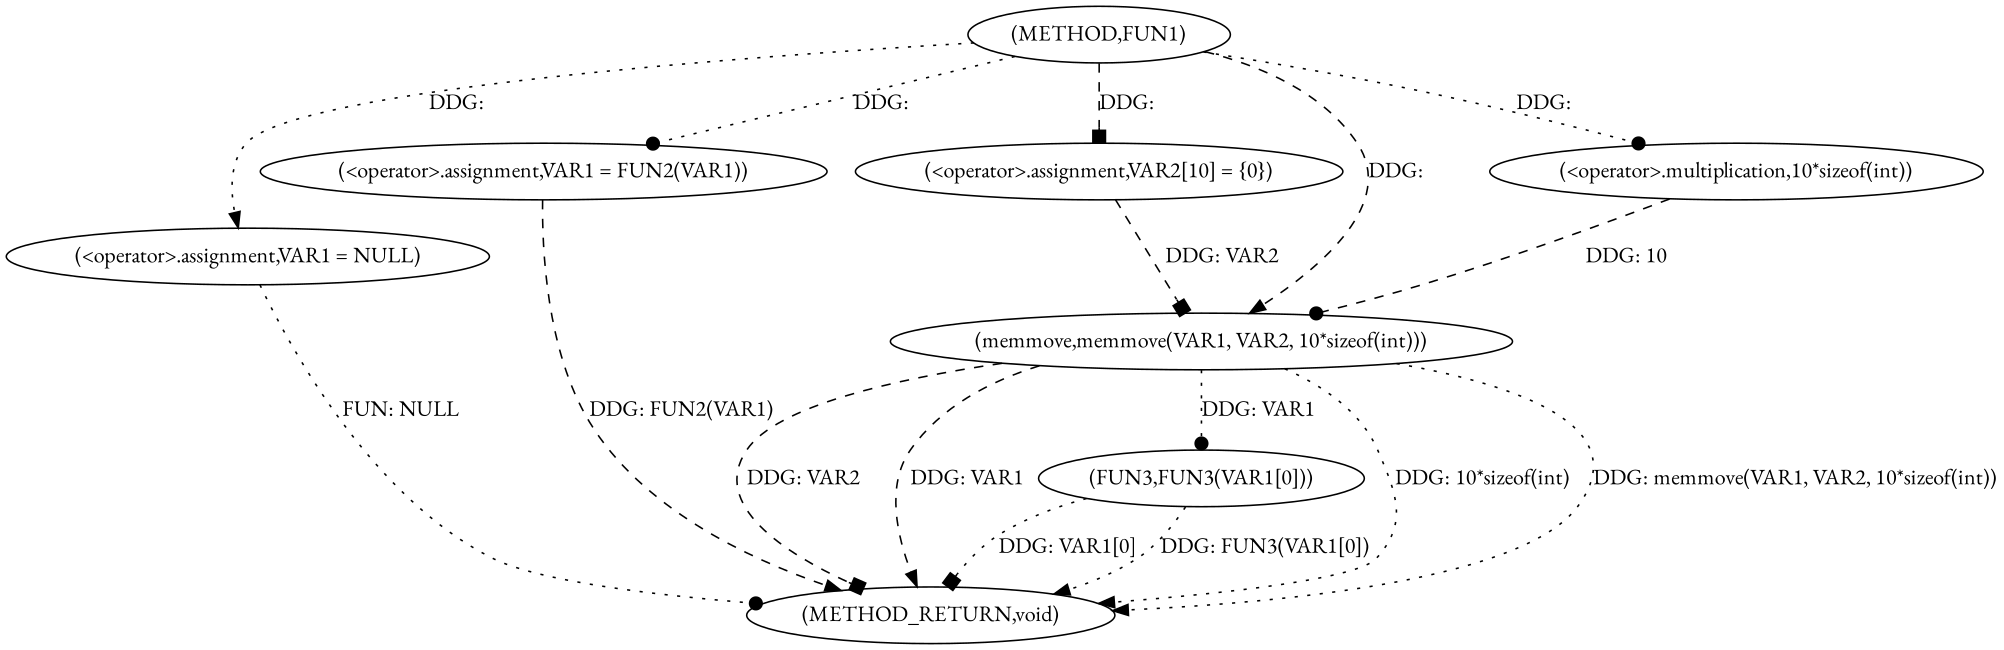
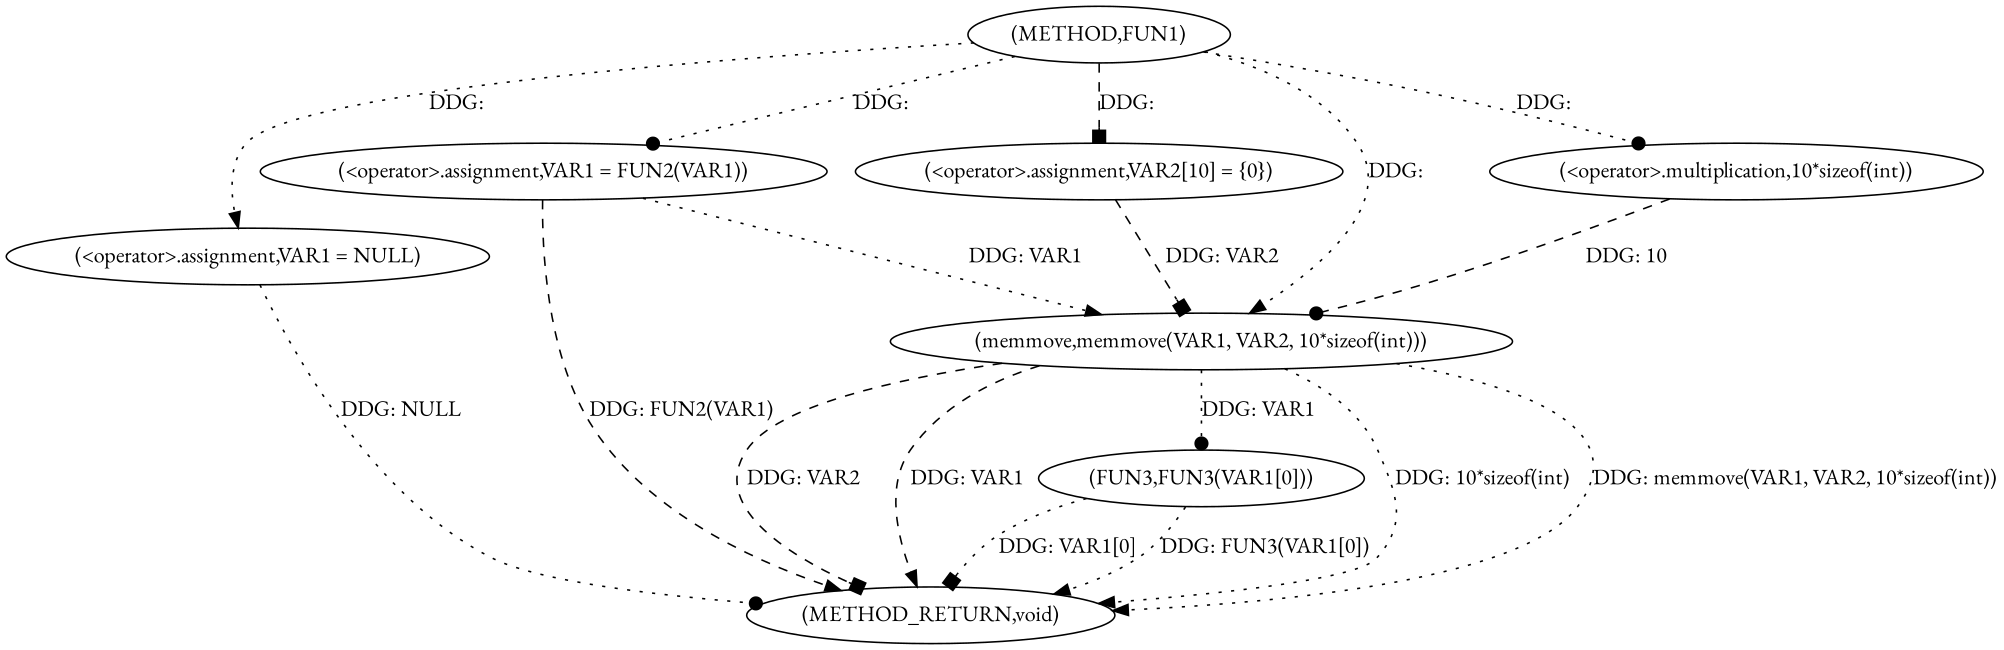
(1362, 155) -> (1362, 155)
none -> (864, 254)
(401, 410) -> (401, 410)
